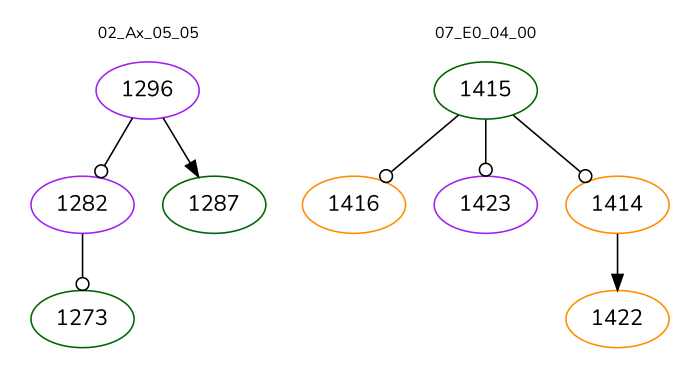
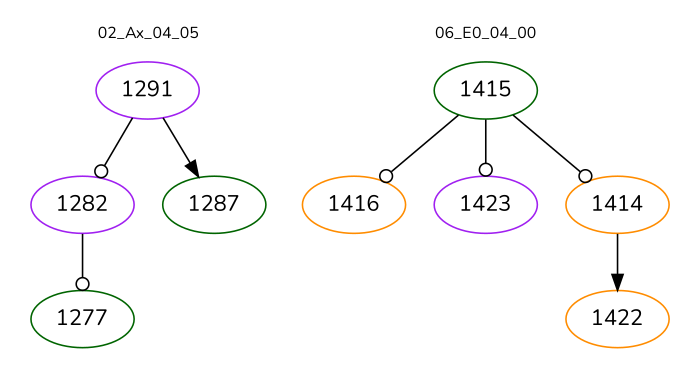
(148, 34) -> (148, 34)
(486, 34) -> (486, 34)
(148, 90) -> (148, 90)
(83, 319) -> (83, 319)
